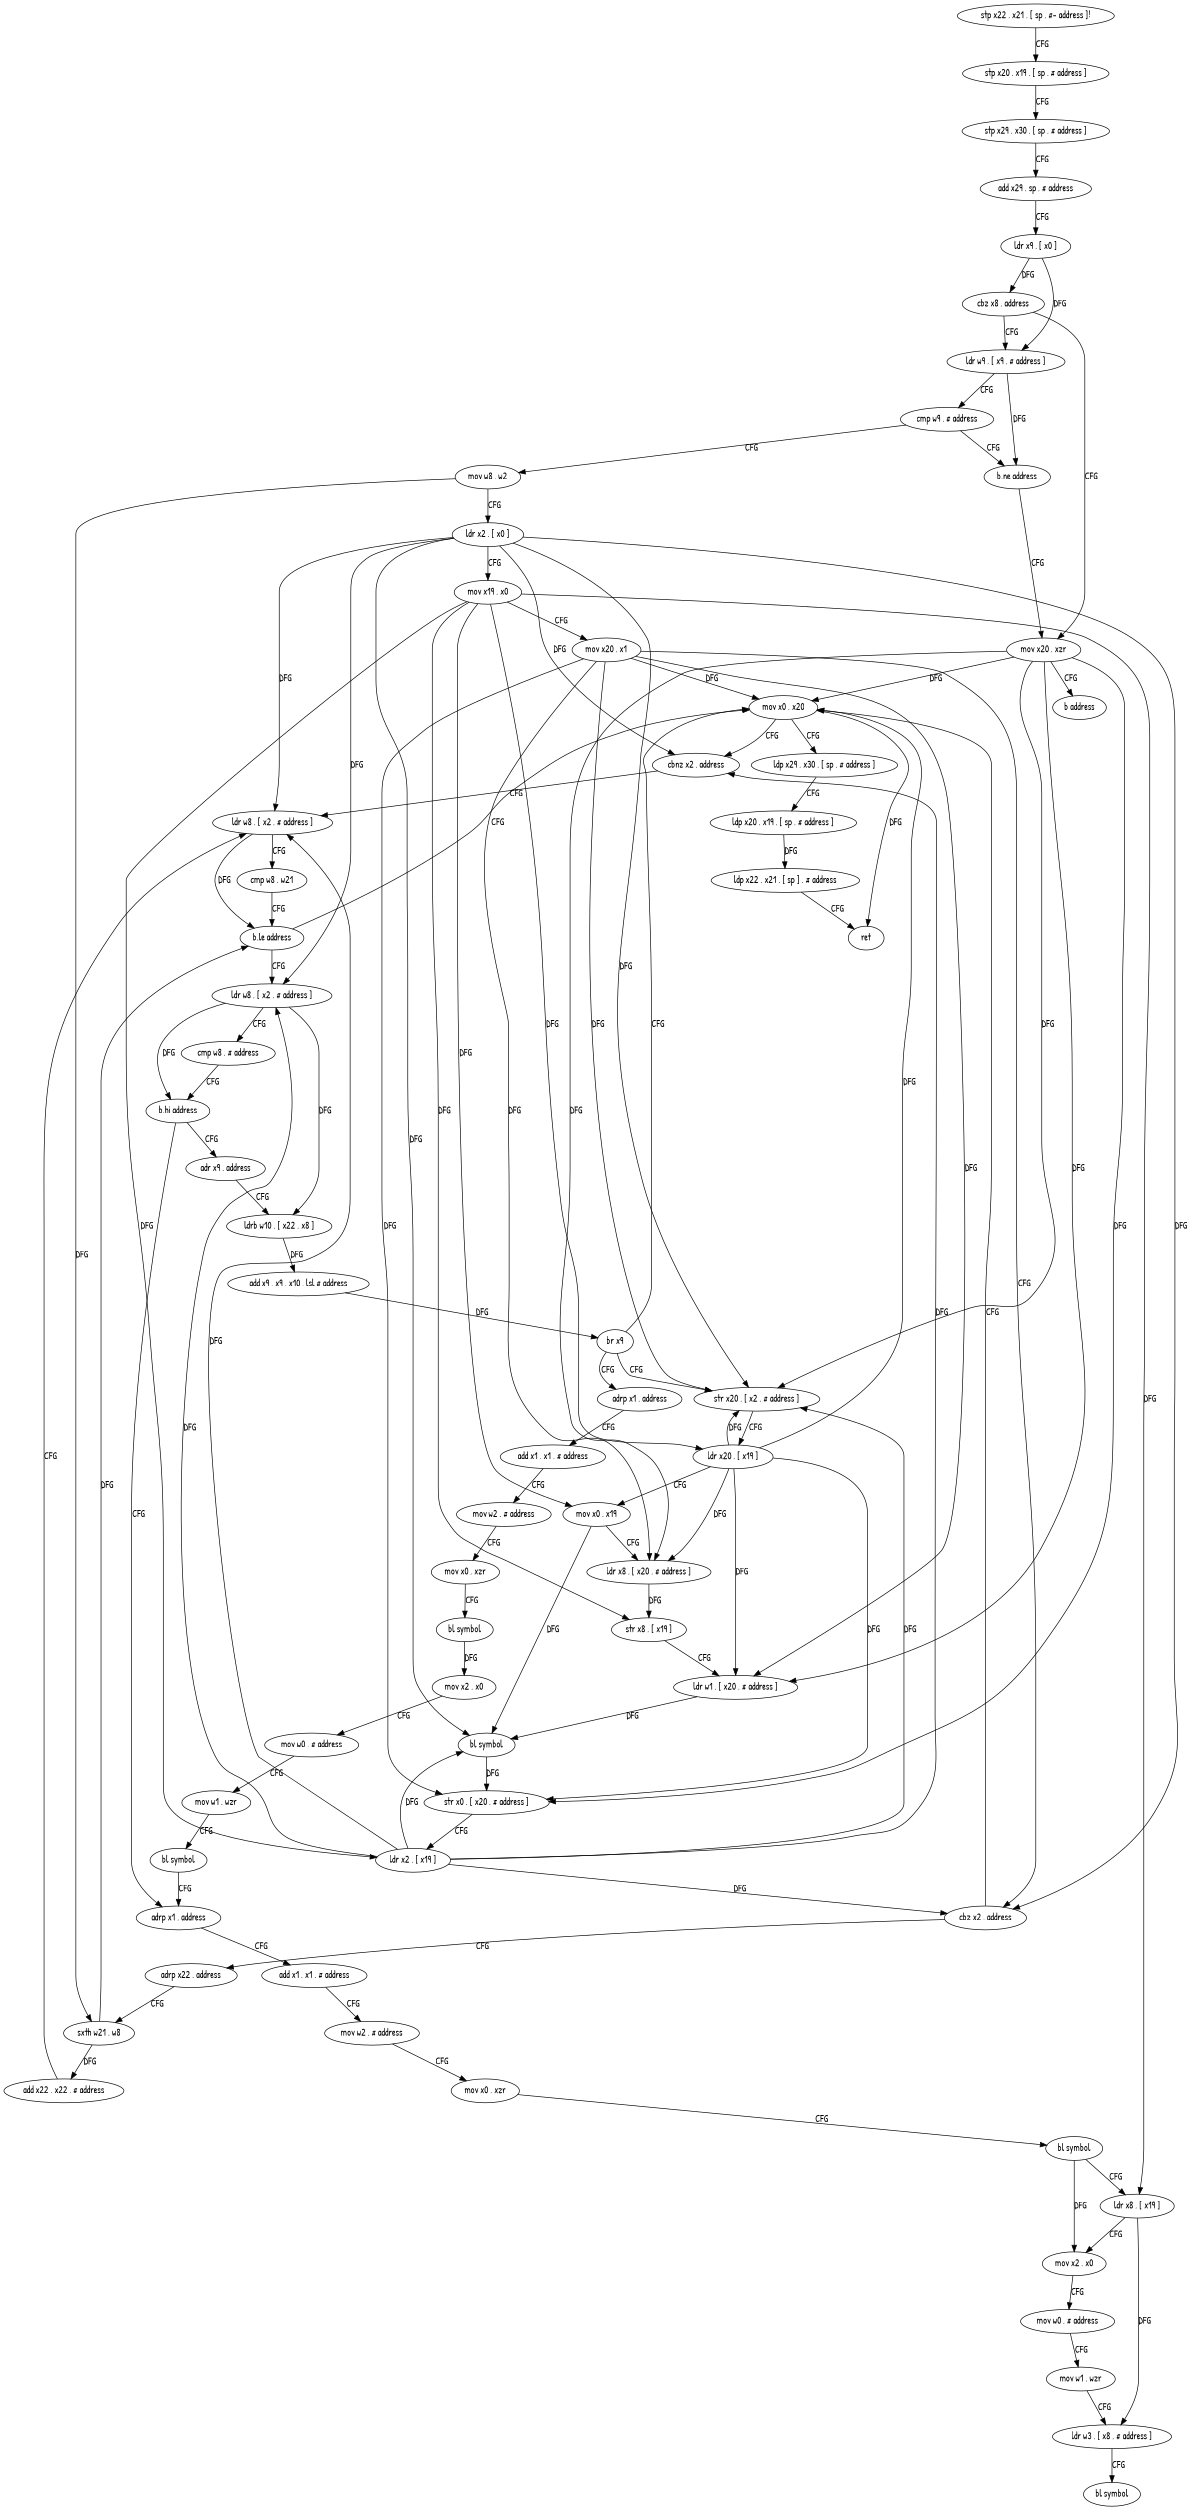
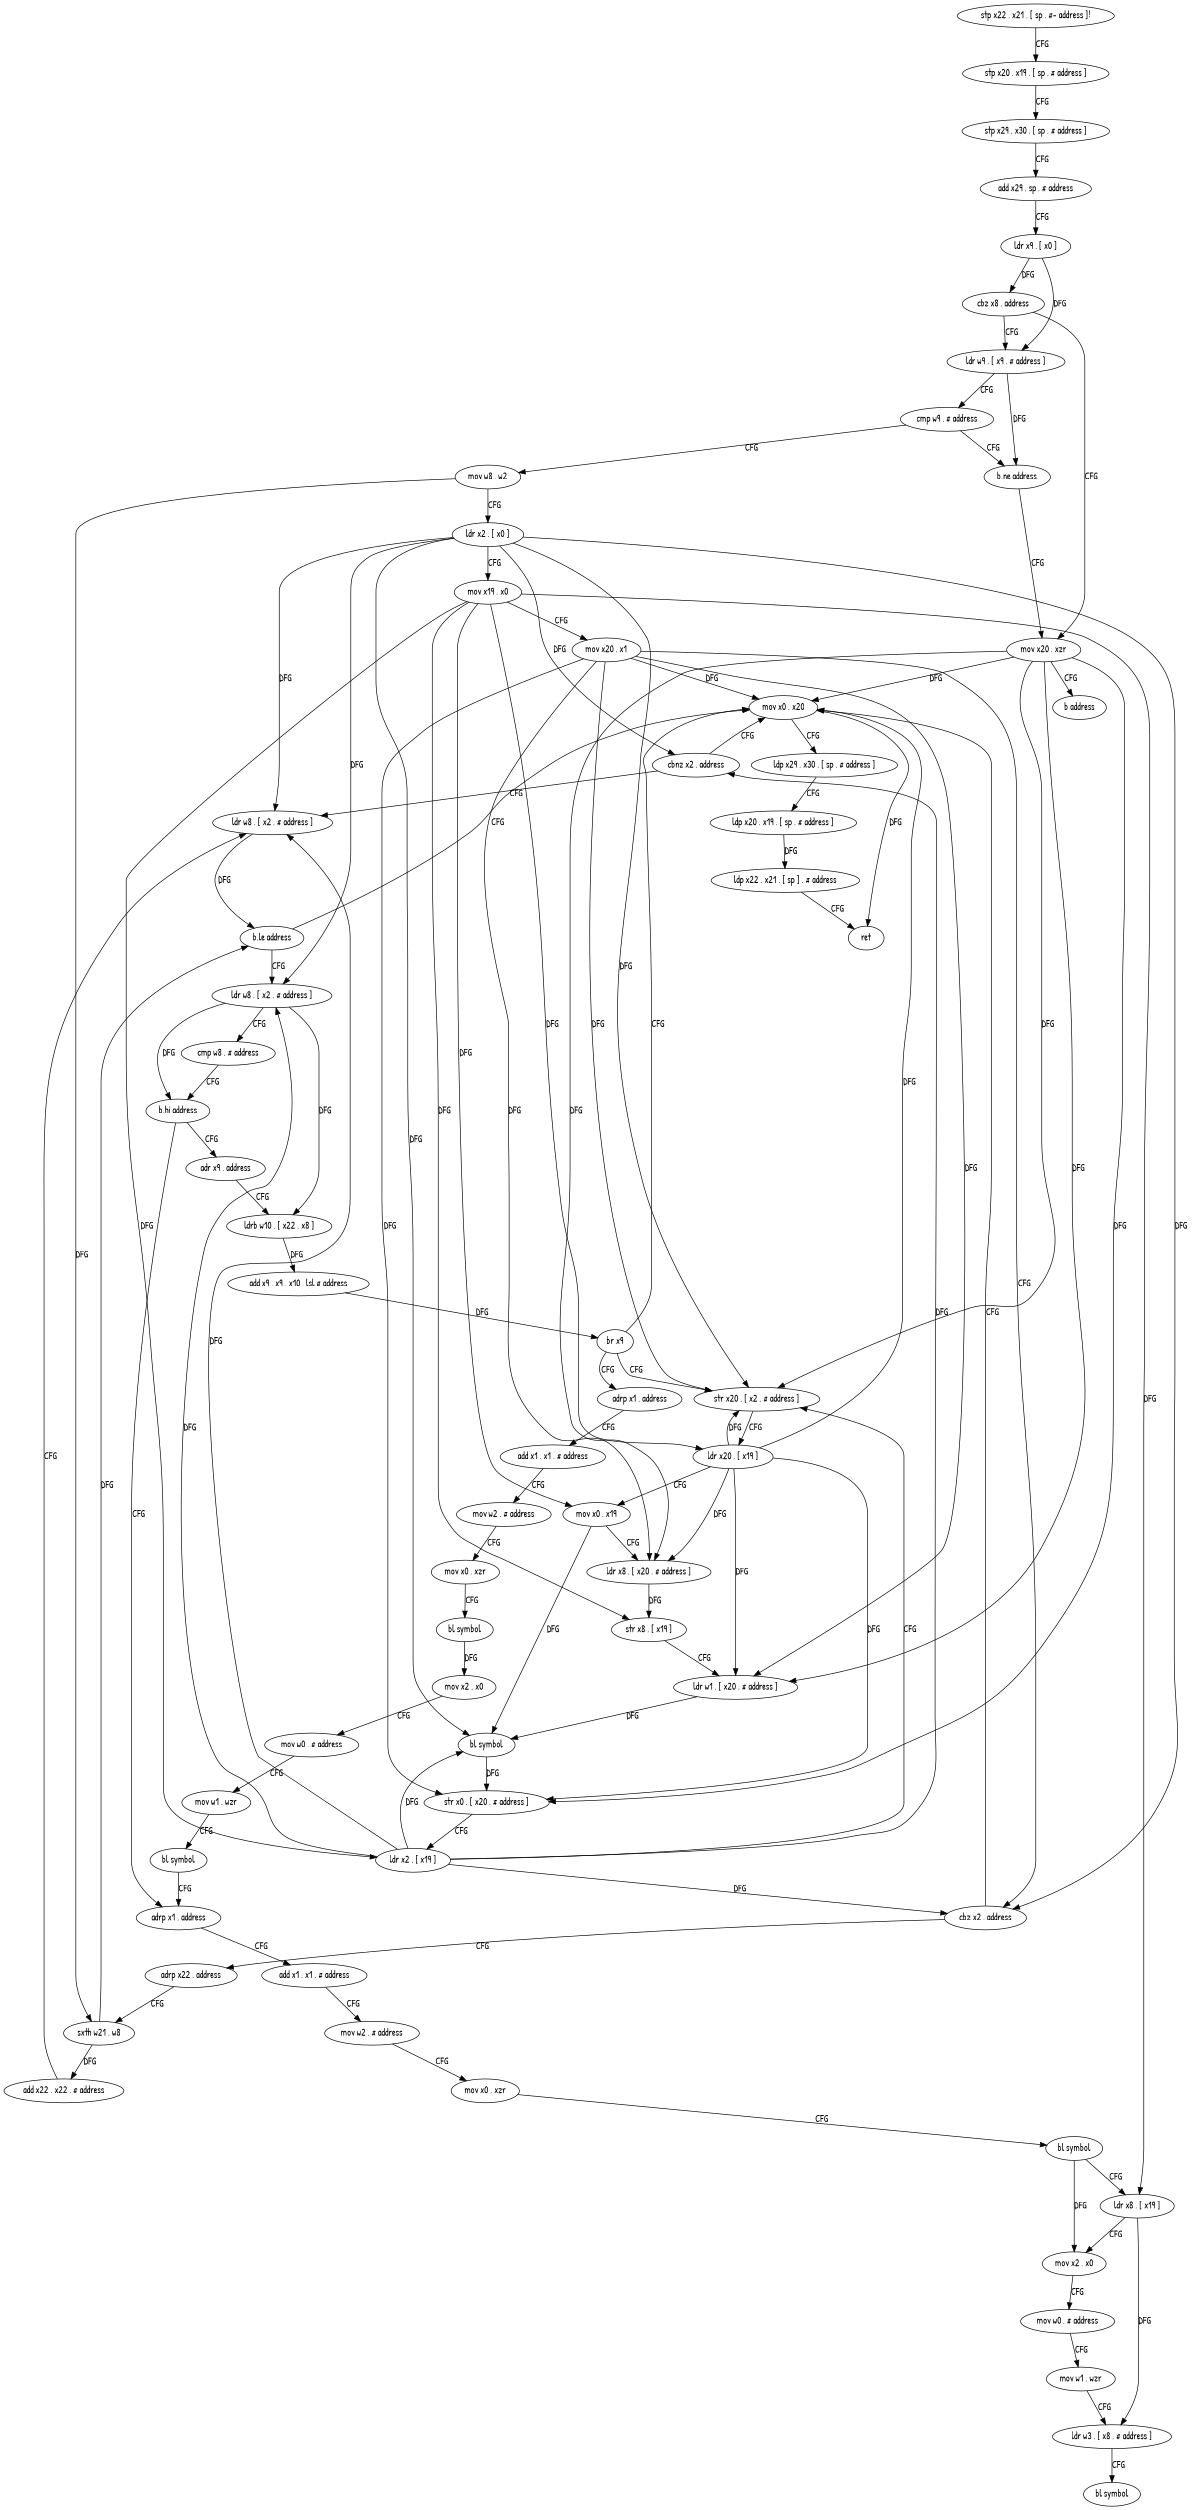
(756, 740) -> (734, 736)
(272, 880) -> none
(910, 1630) -> (910, 1630)
